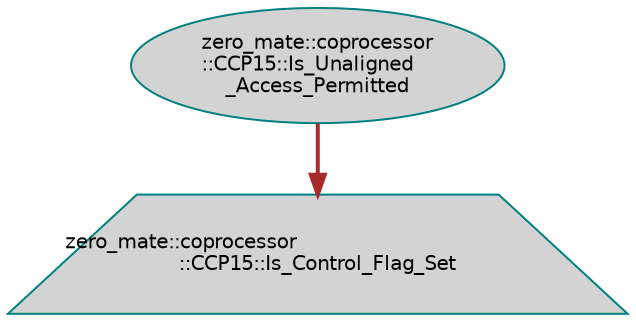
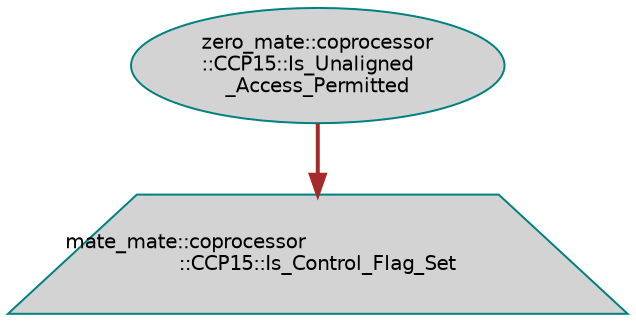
(318, 254) -> (318, 254)
